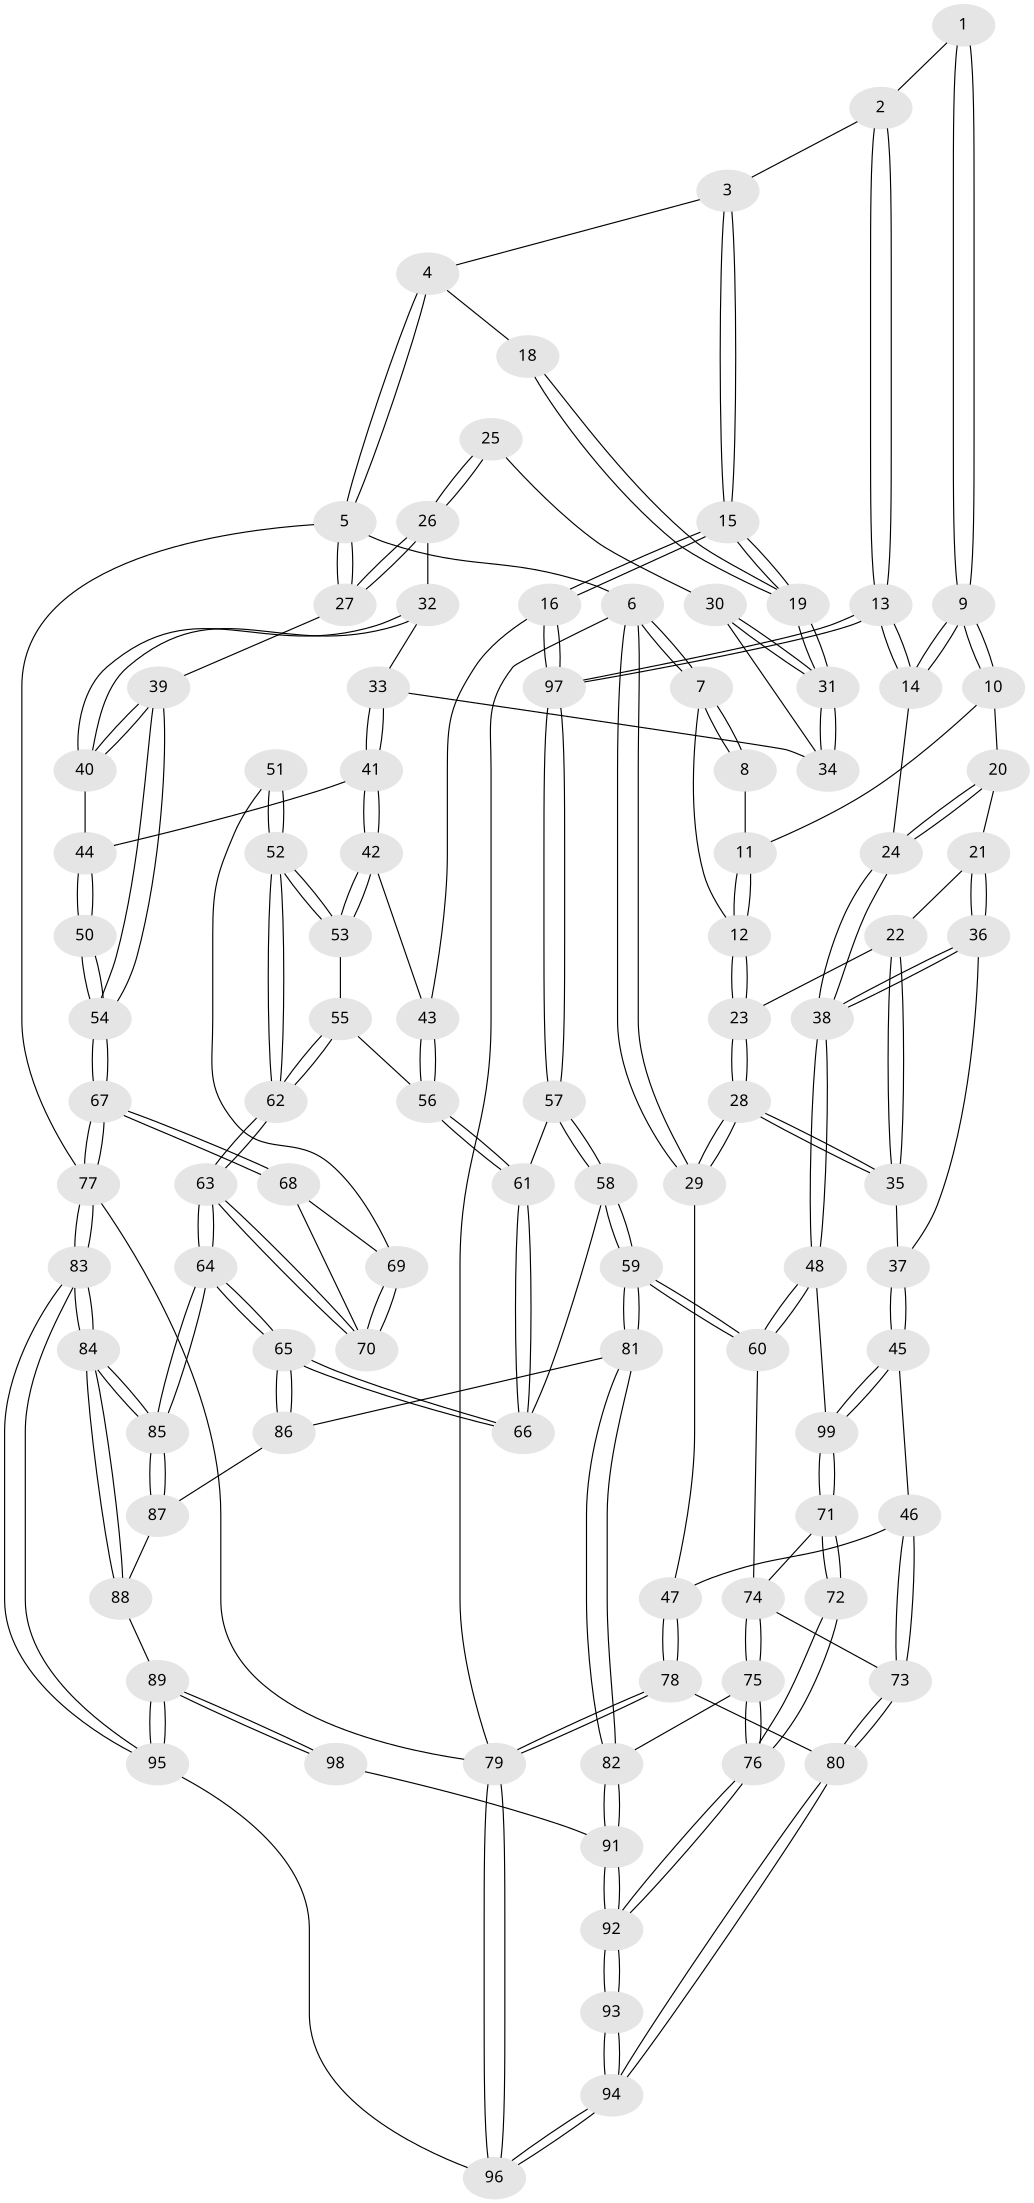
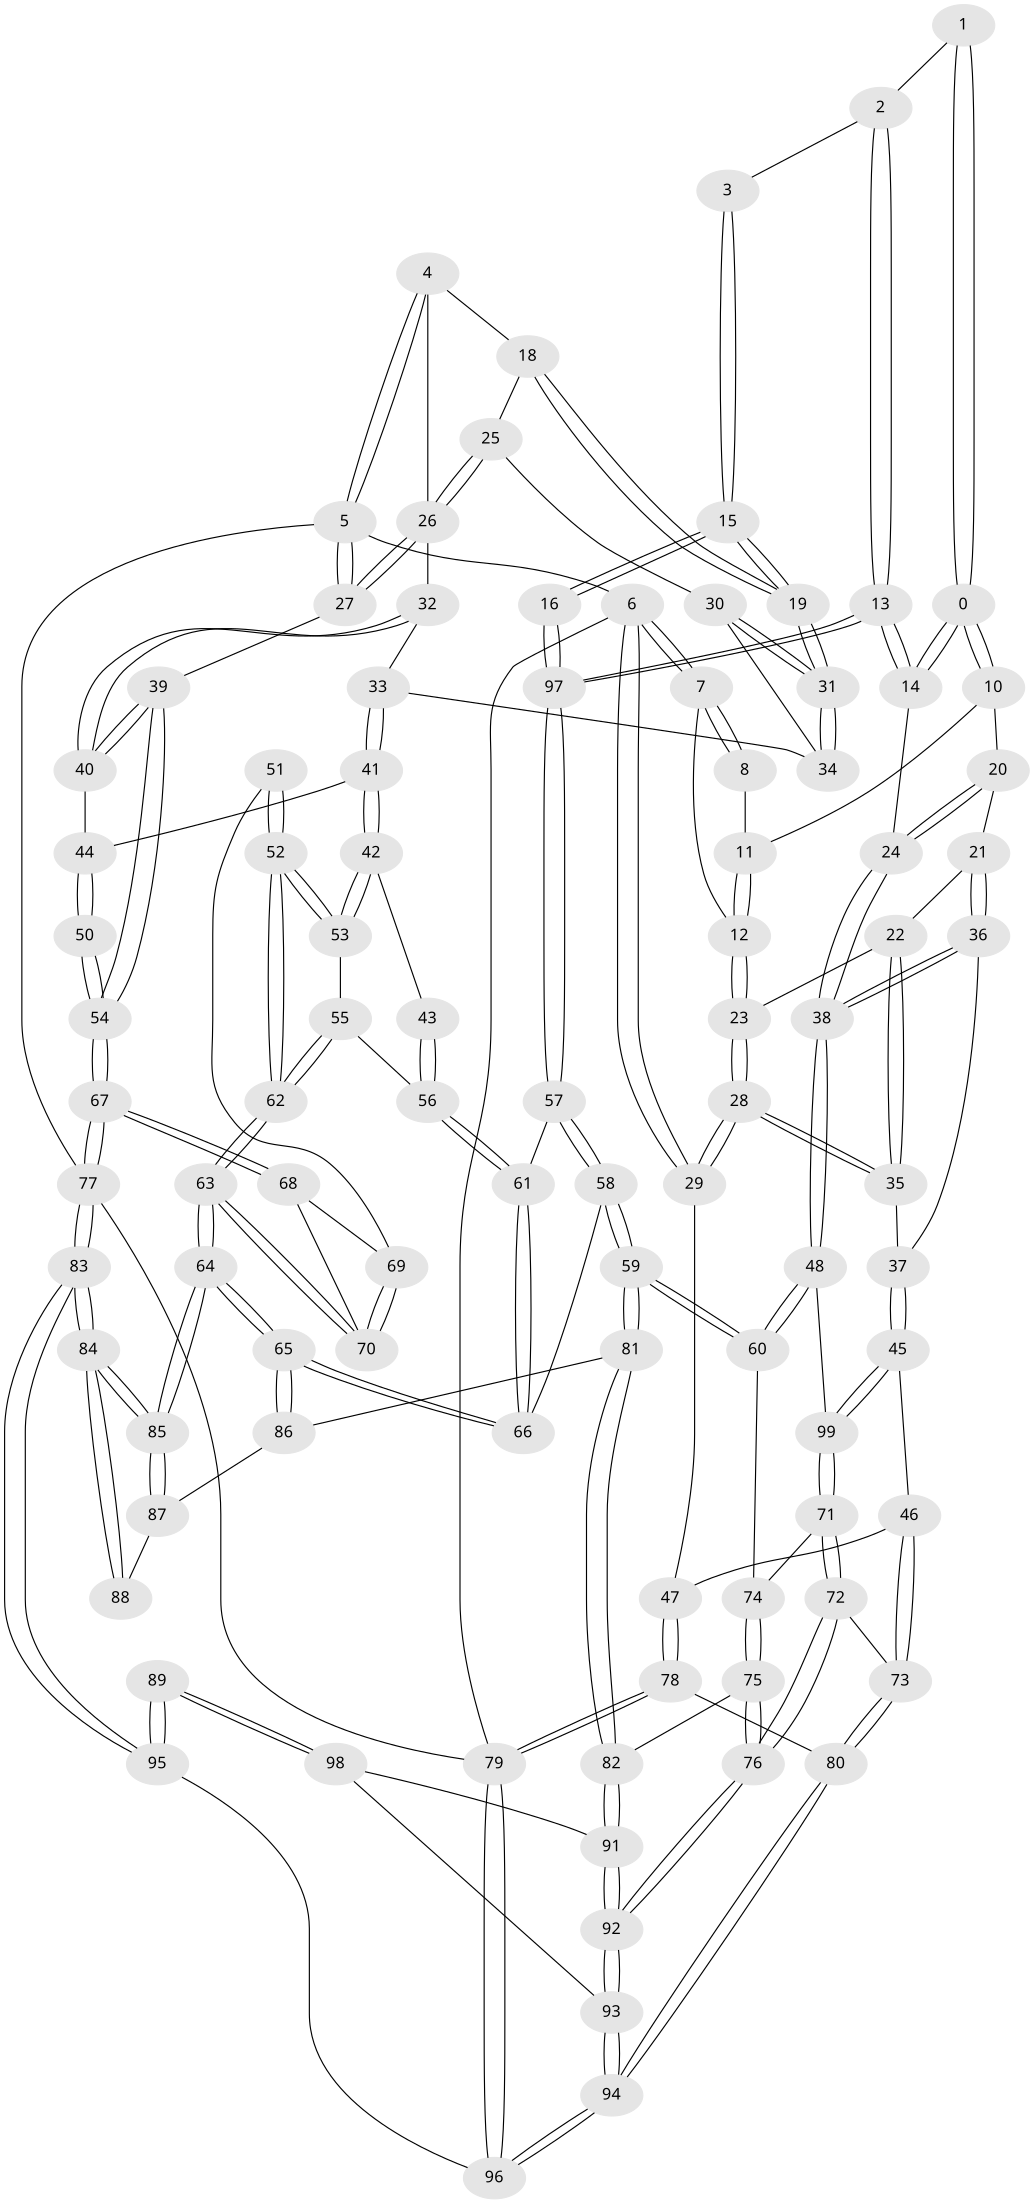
(578, 232) -> (428, 398)
none -> (509, 398)
(964, 605) -> (964, 605)
(447, 795) -> none
(824, 1639) -> (868, 1640)
(139, 1640) -> none
none -> (474, 1888)
